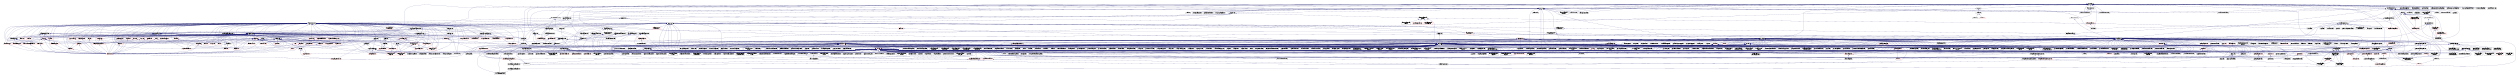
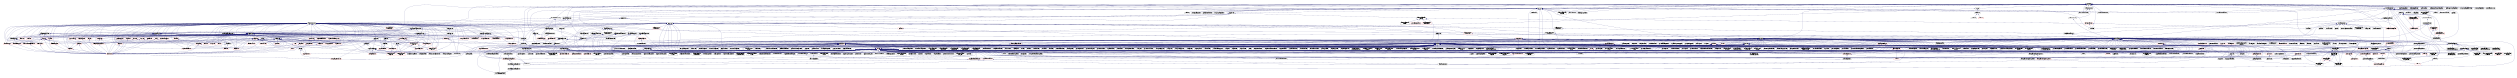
(908, 49) -> (908, 49)
